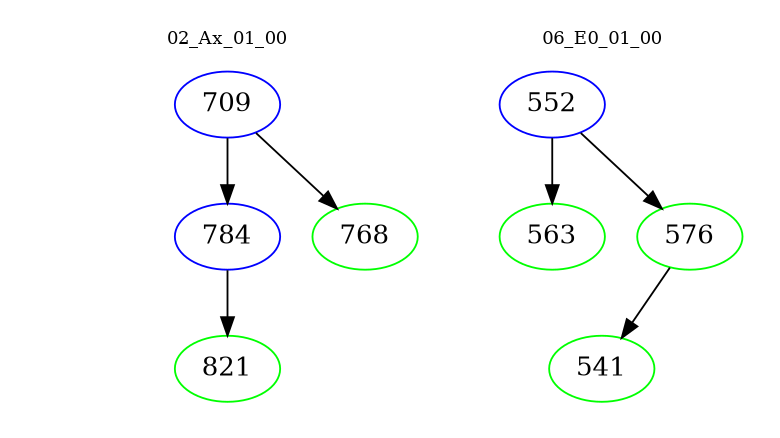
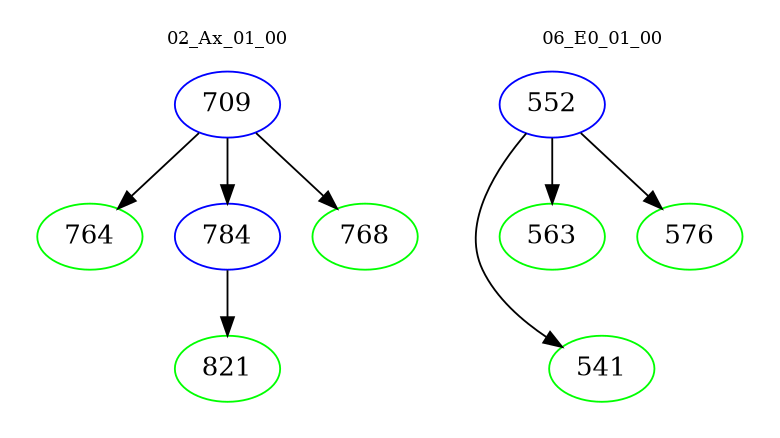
none -> (90, 237)
(651, 295) -> (476, 242)
